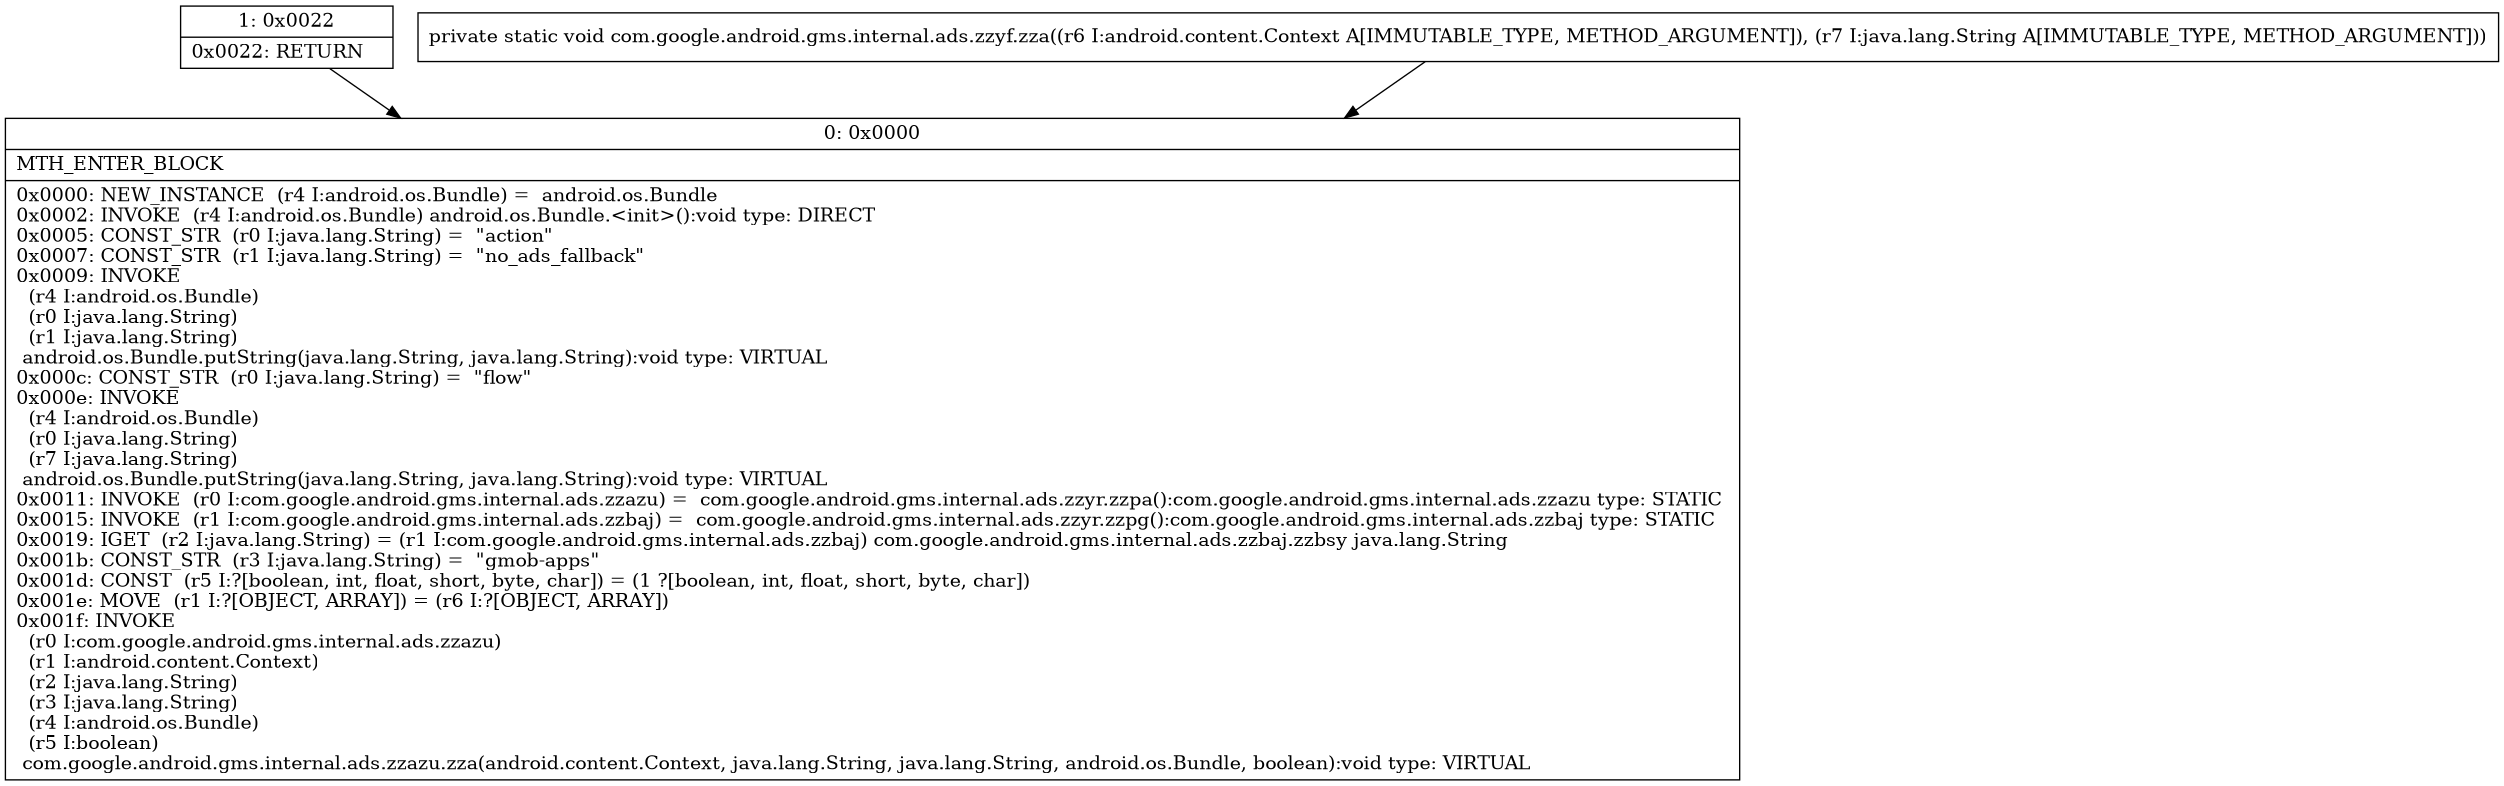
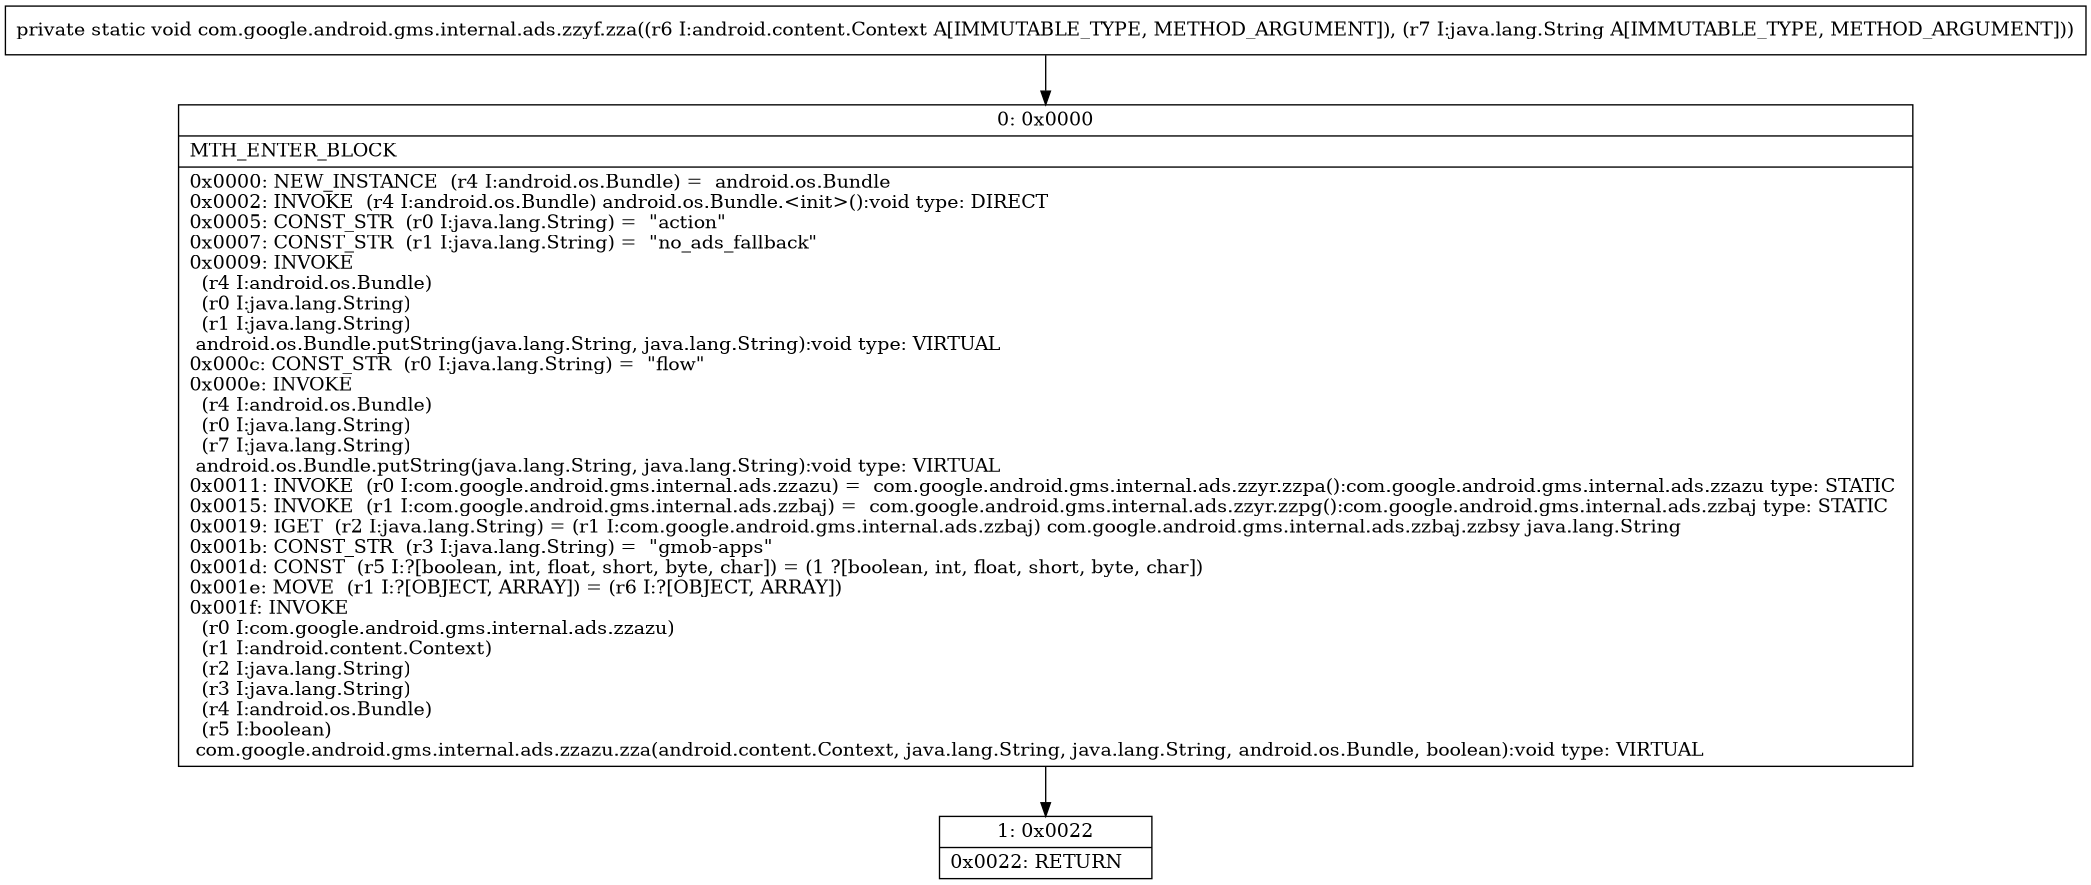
(359, 89) -> (1046, 785)
